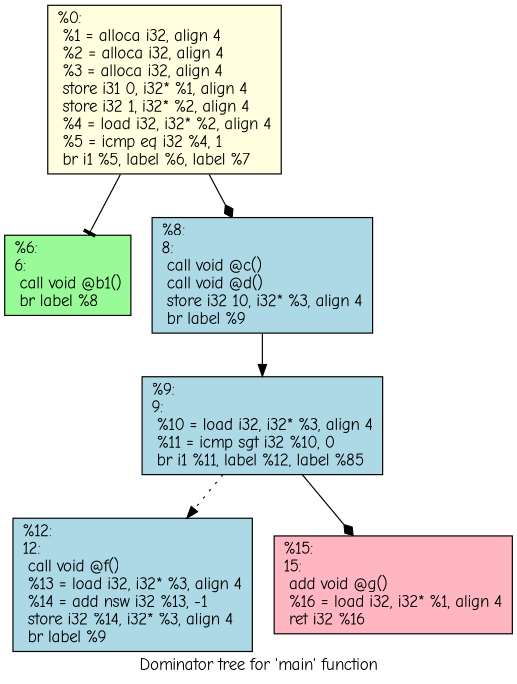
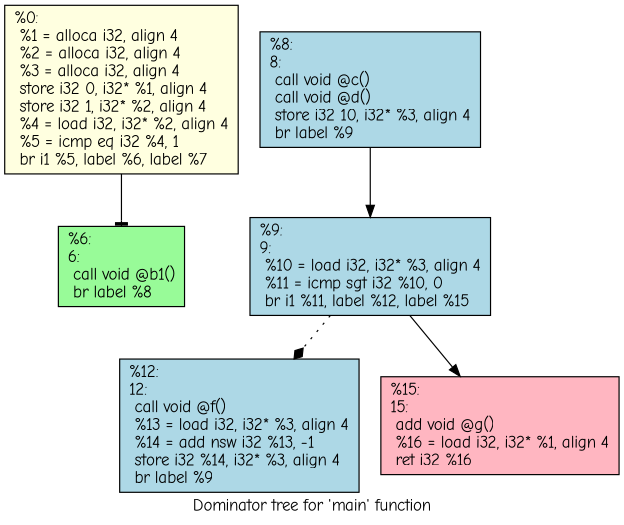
(153, 89) -> (111, 89)
(217, 190) -> none
(258, 460) -> (364, 301)
(209, 492) -> (317, 332)
(323, 500) -> (431, 341)
